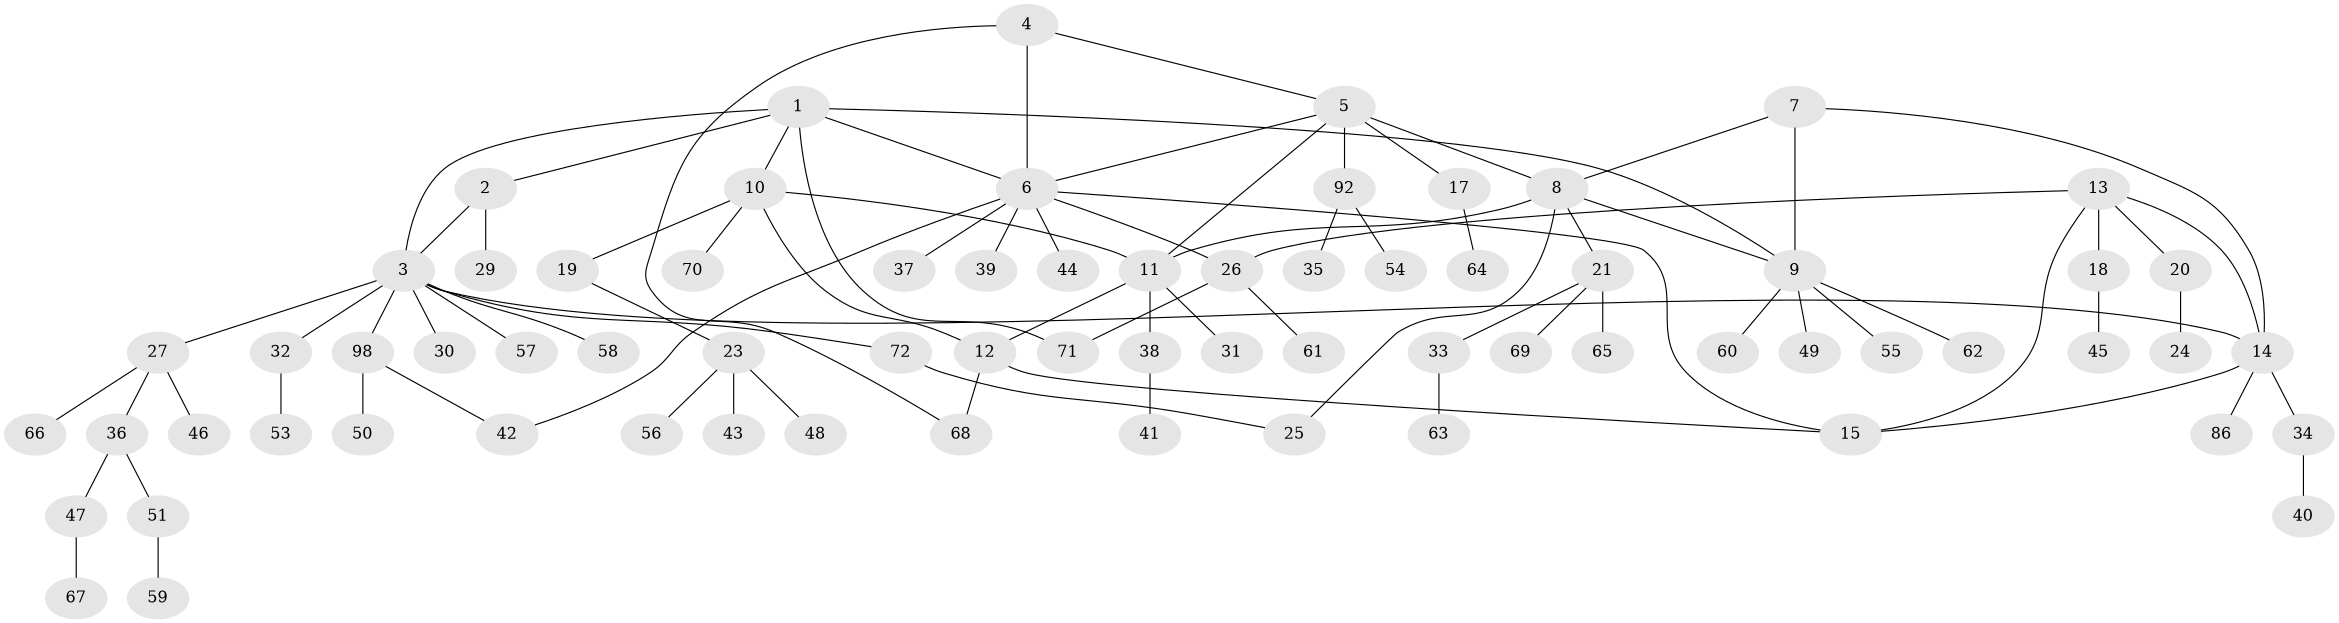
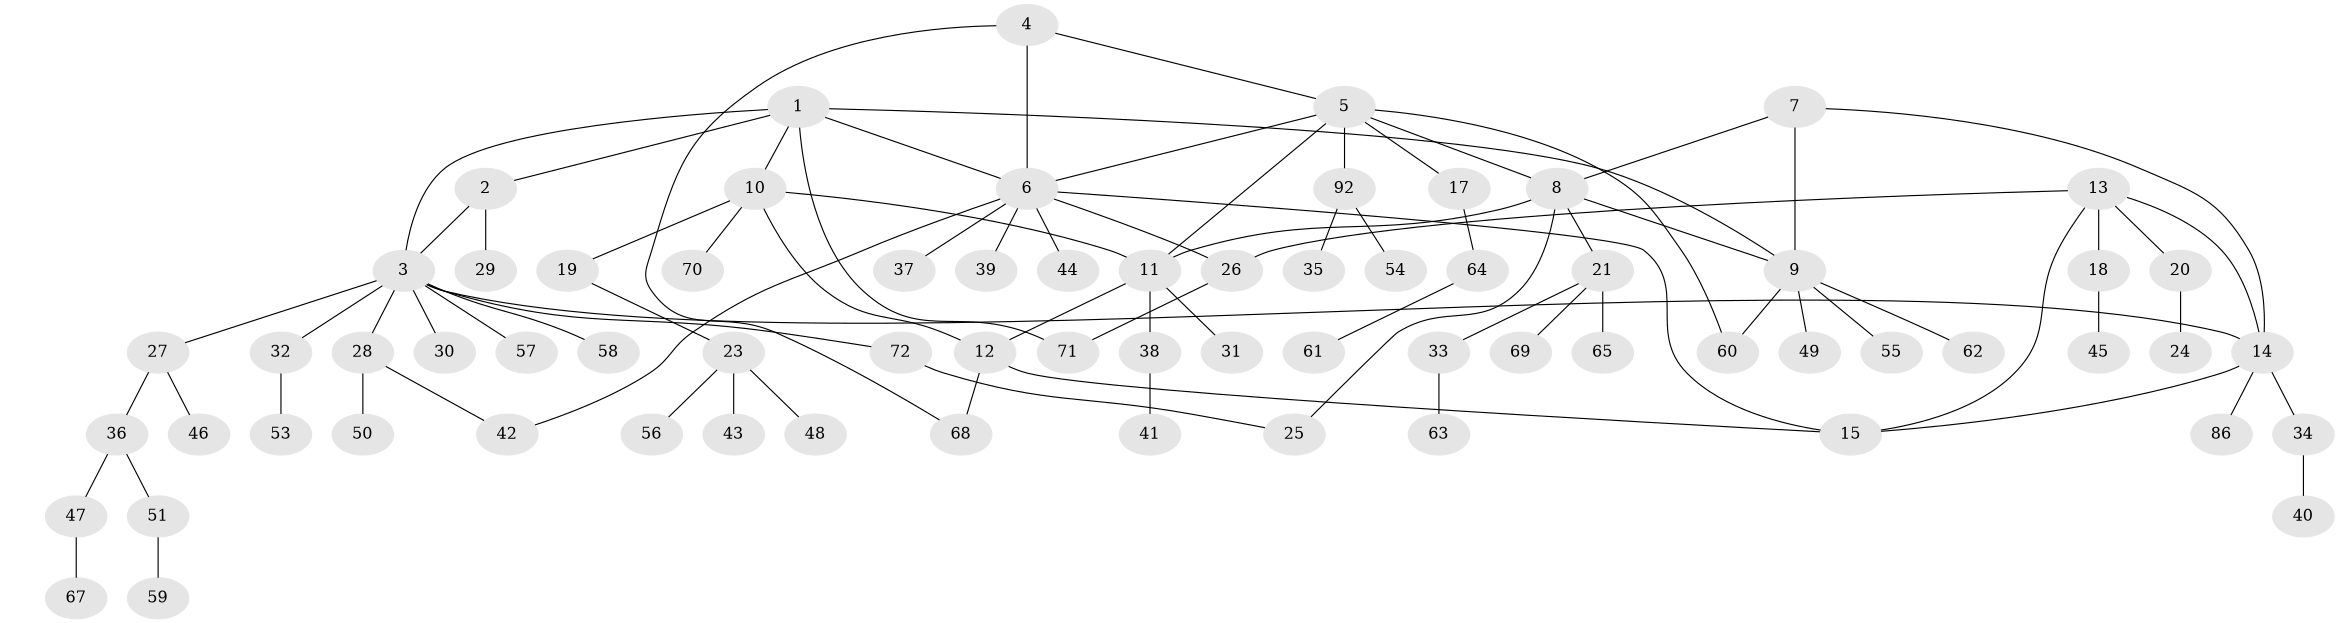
none -> (1568, 154)
(1268, 307) -> (1384, 317)
(363, 353) -> (363, 353)
(35, 435) -> none
